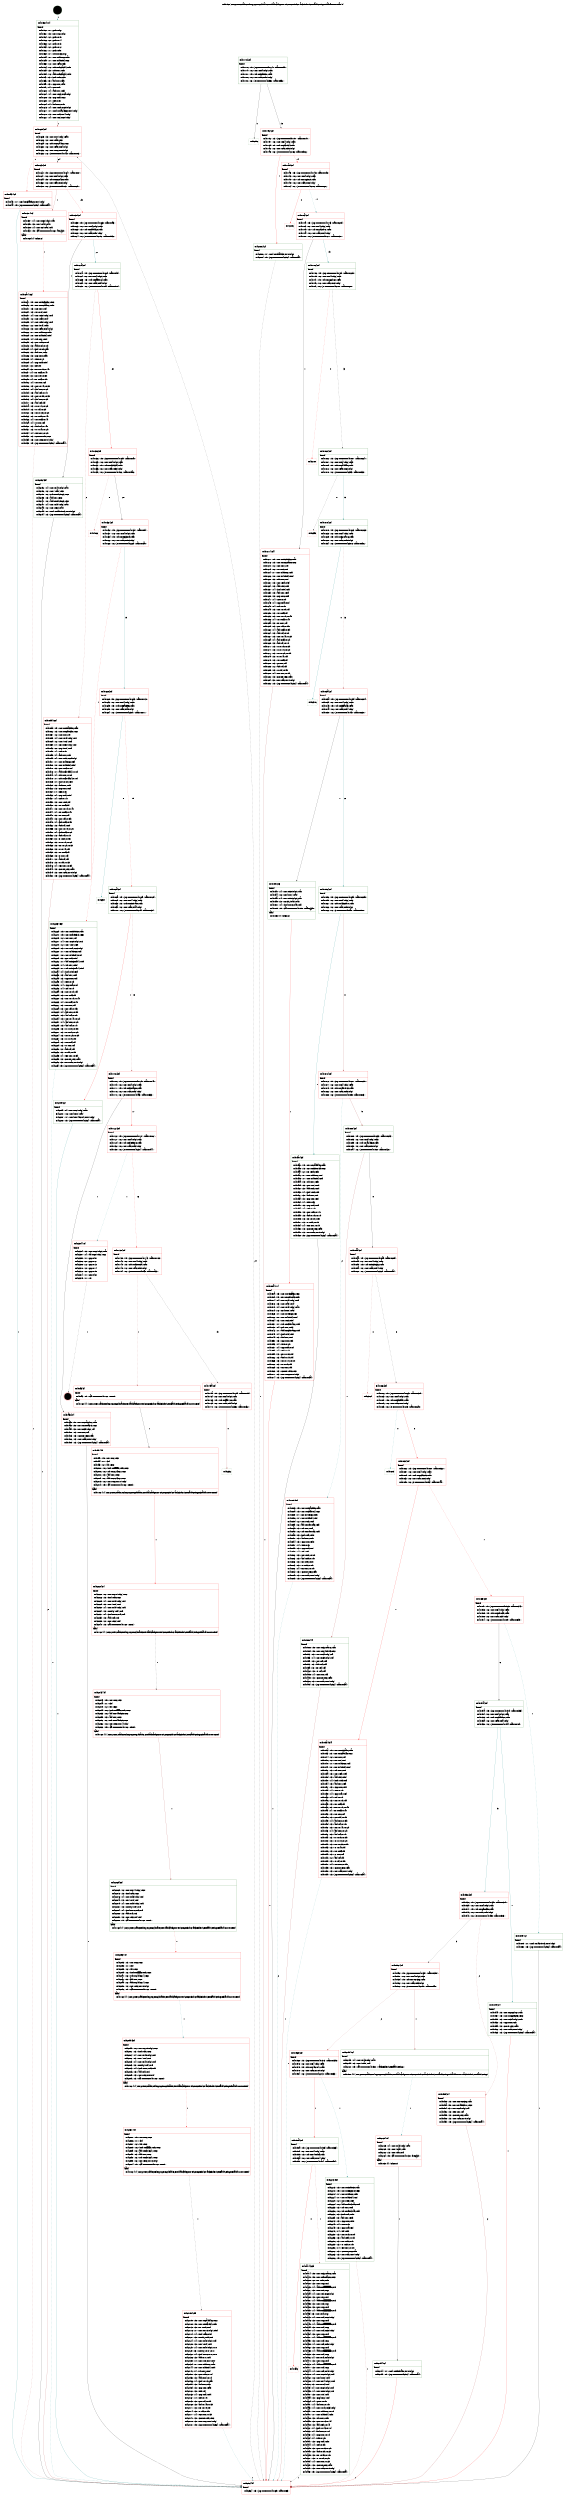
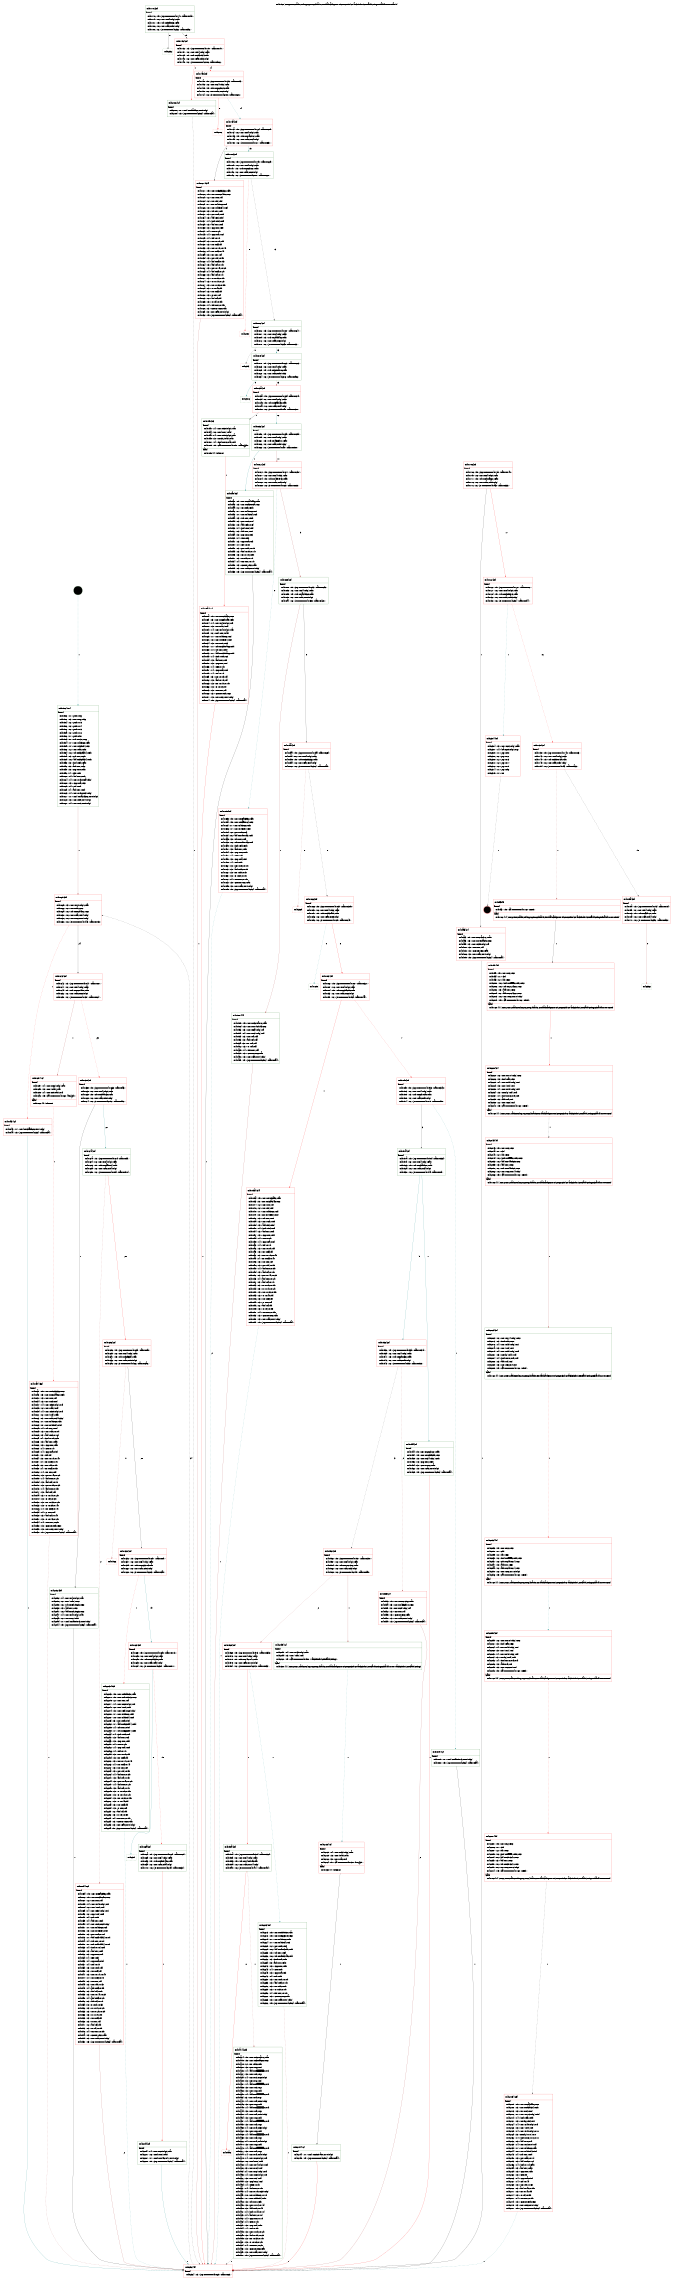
(132, 992) -> none
